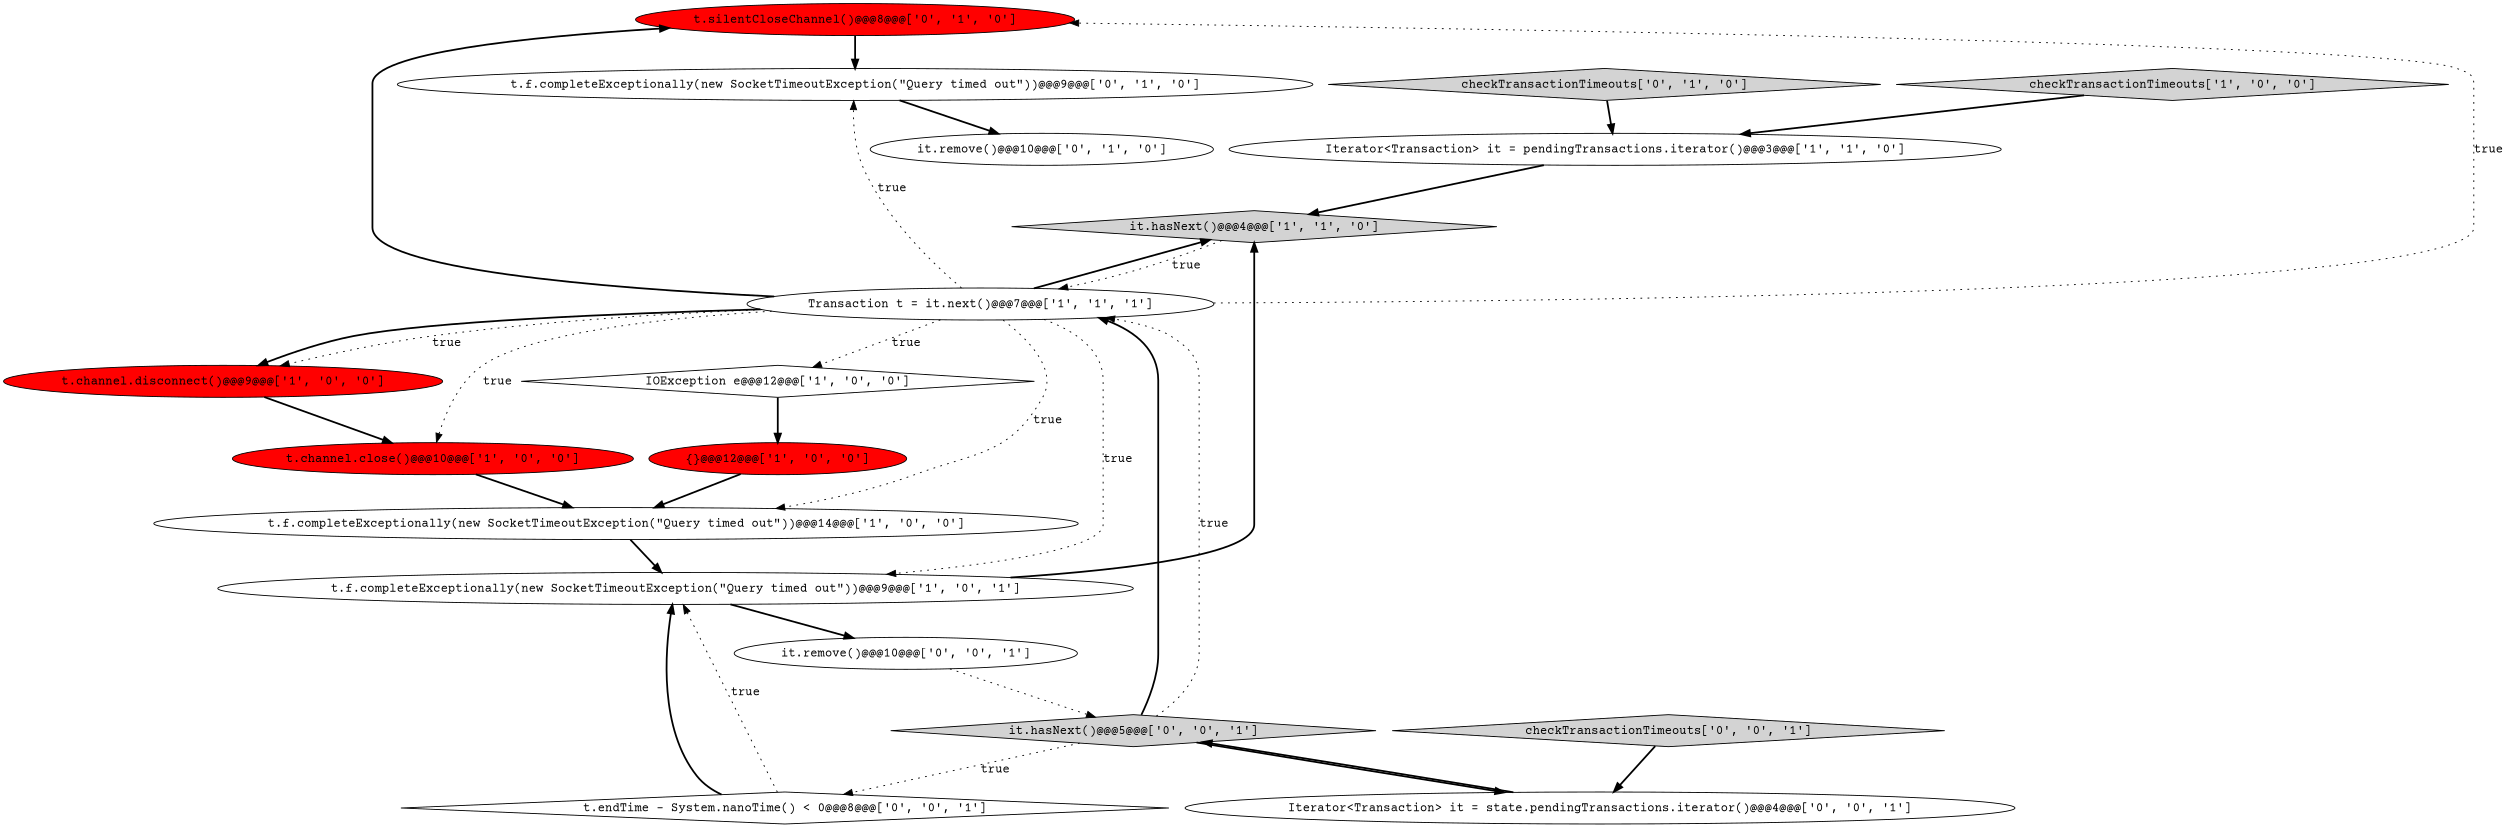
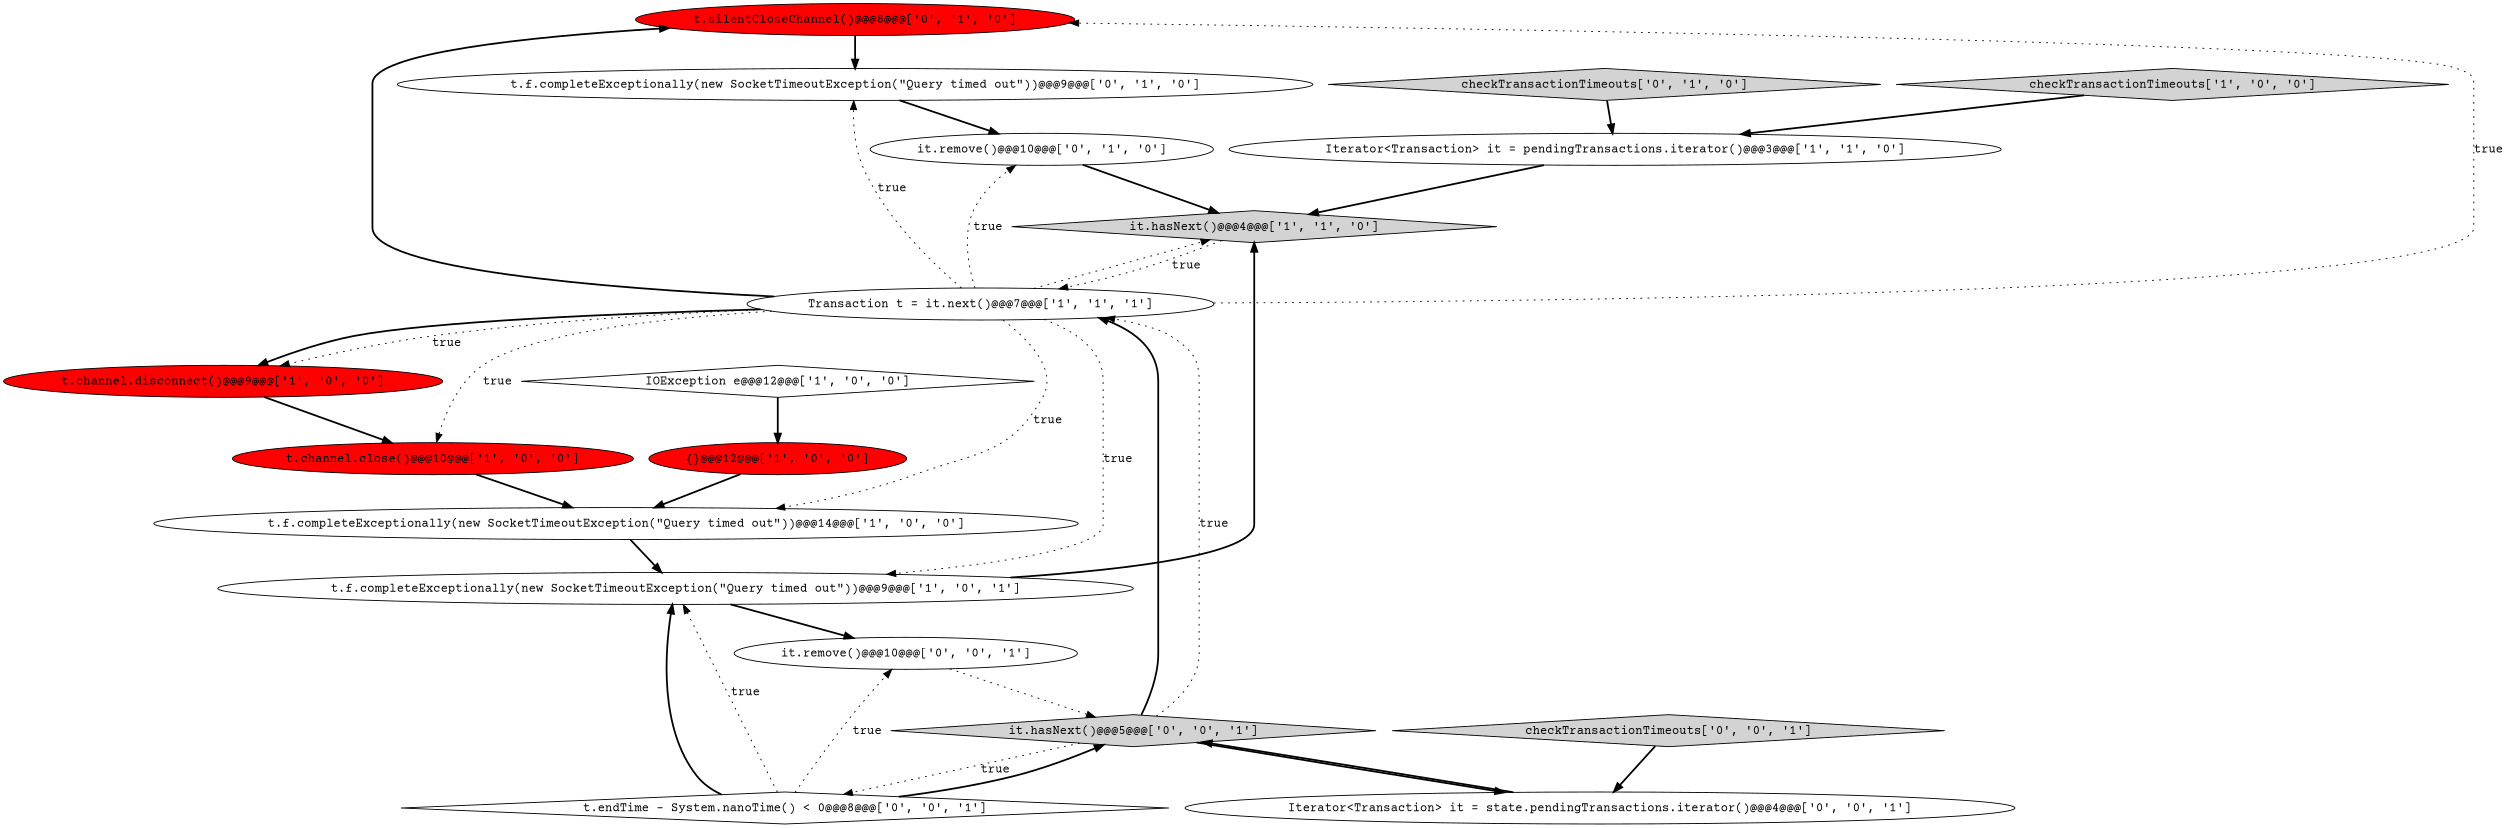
none -> (1146, 187)
(1117, 265) -> (1117, 265)
(881, 342) -> (969, 223)
none -> (838, 733)
none -> (999, 780)
